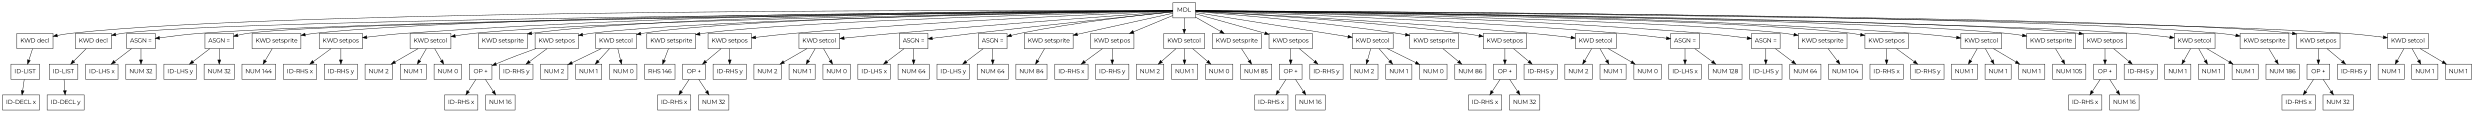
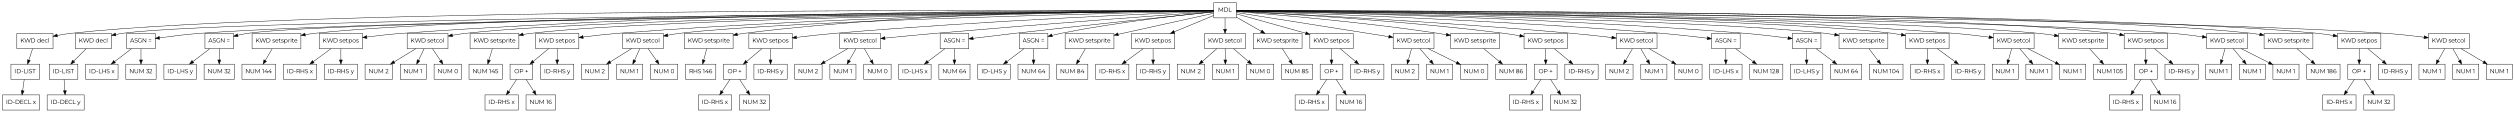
none -> (486, 72)
